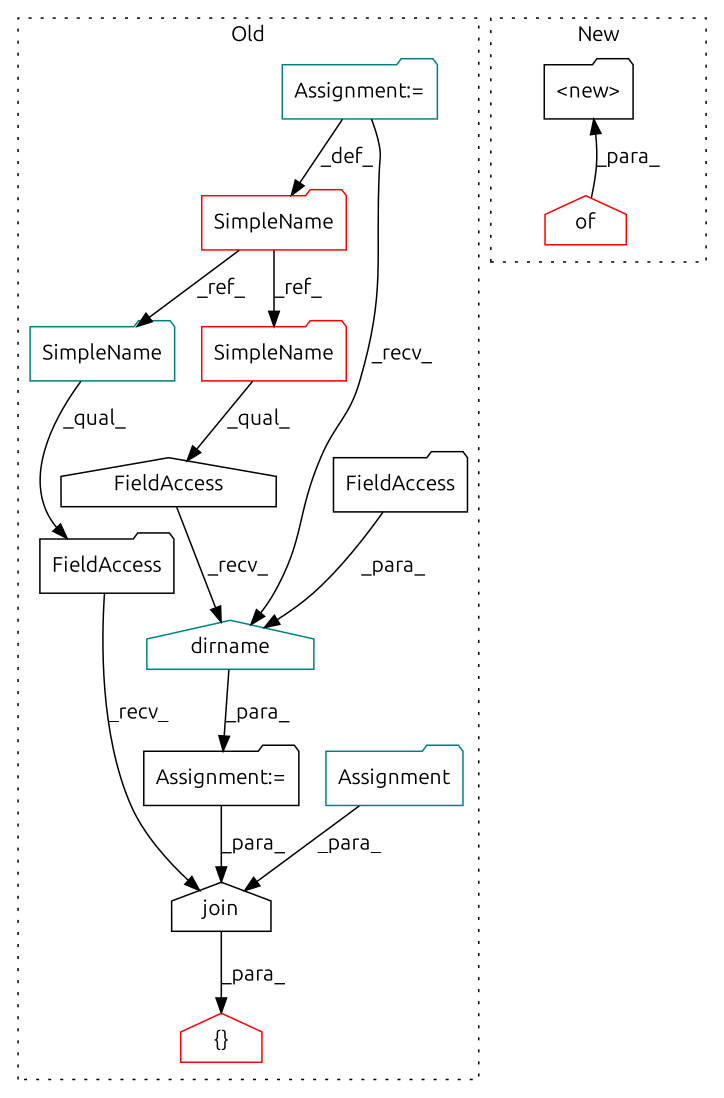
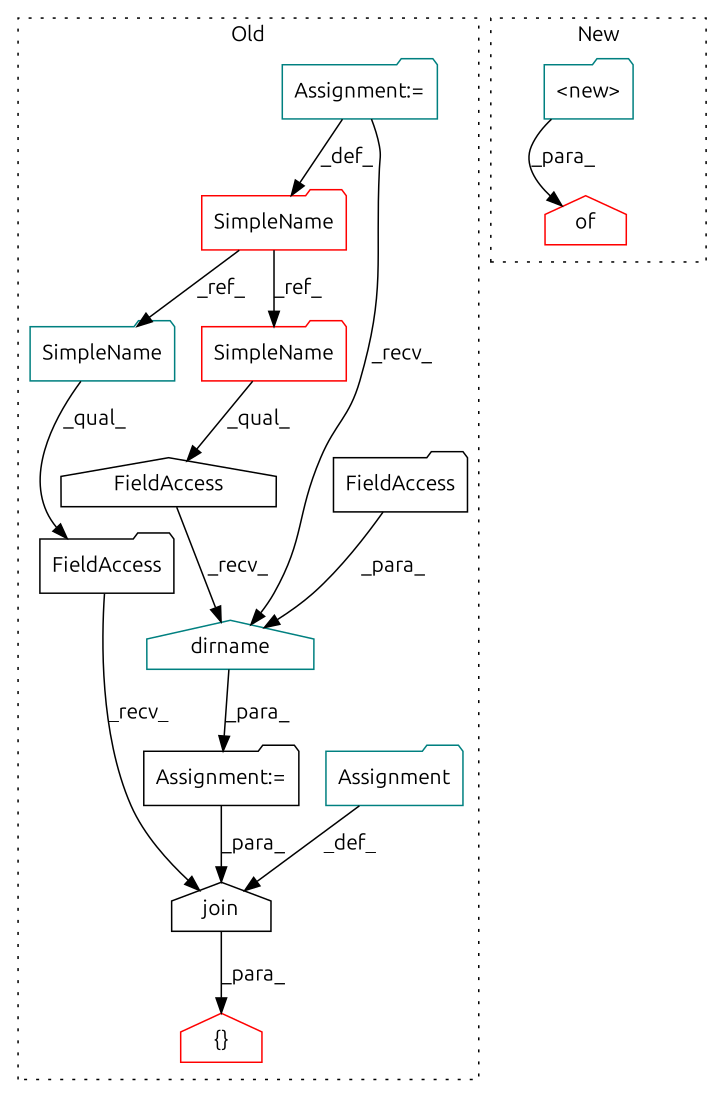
(589, 92) -> (589, 92)
(596, 166) -> (529, 157)
(350, 844) -> (350, 844)
